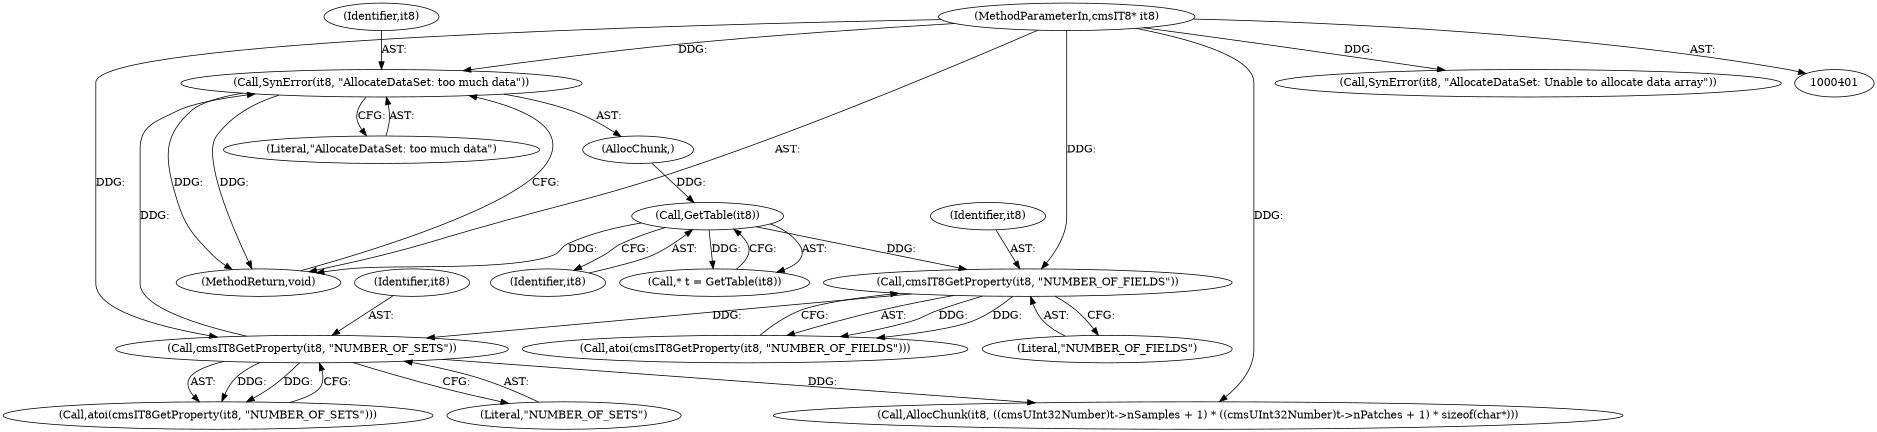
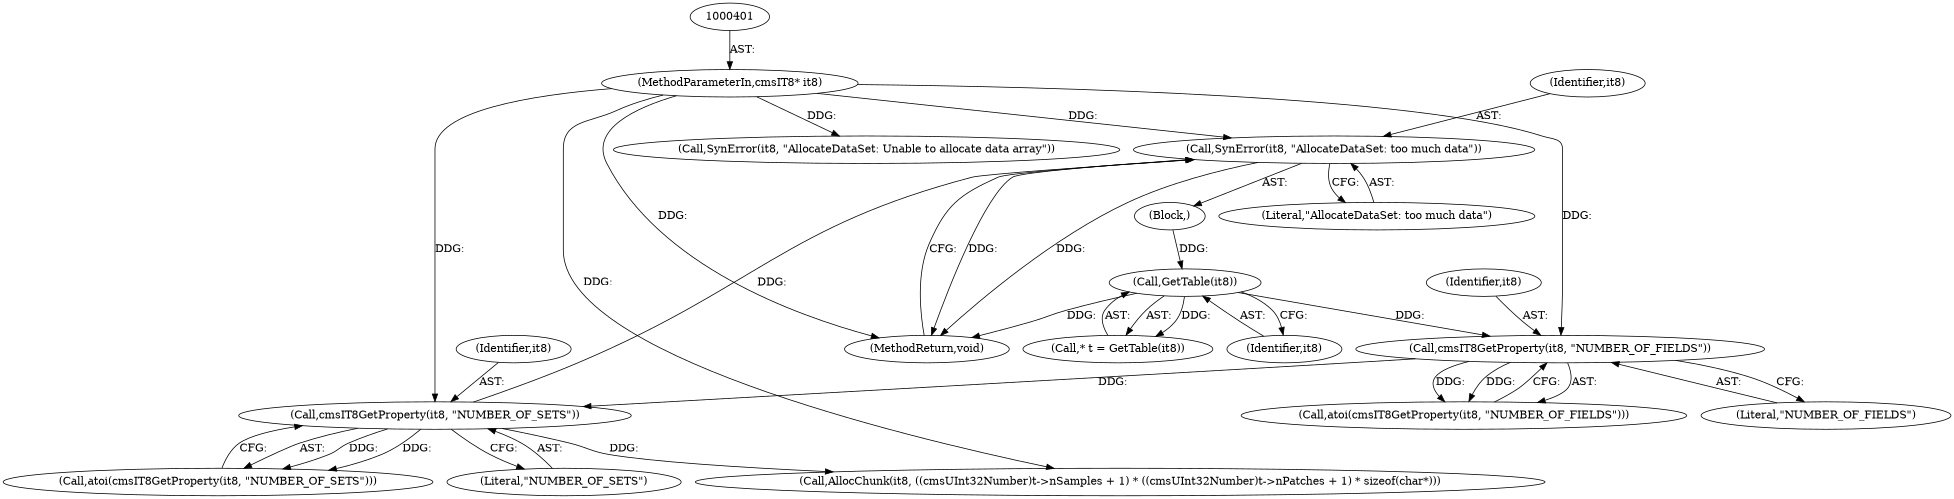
(1497, 35) -> (730, 46)
(638, 150) -> (1170, 216)
(789, 150) -> (674, 216)
(765, 249) -> (1119, 316)
